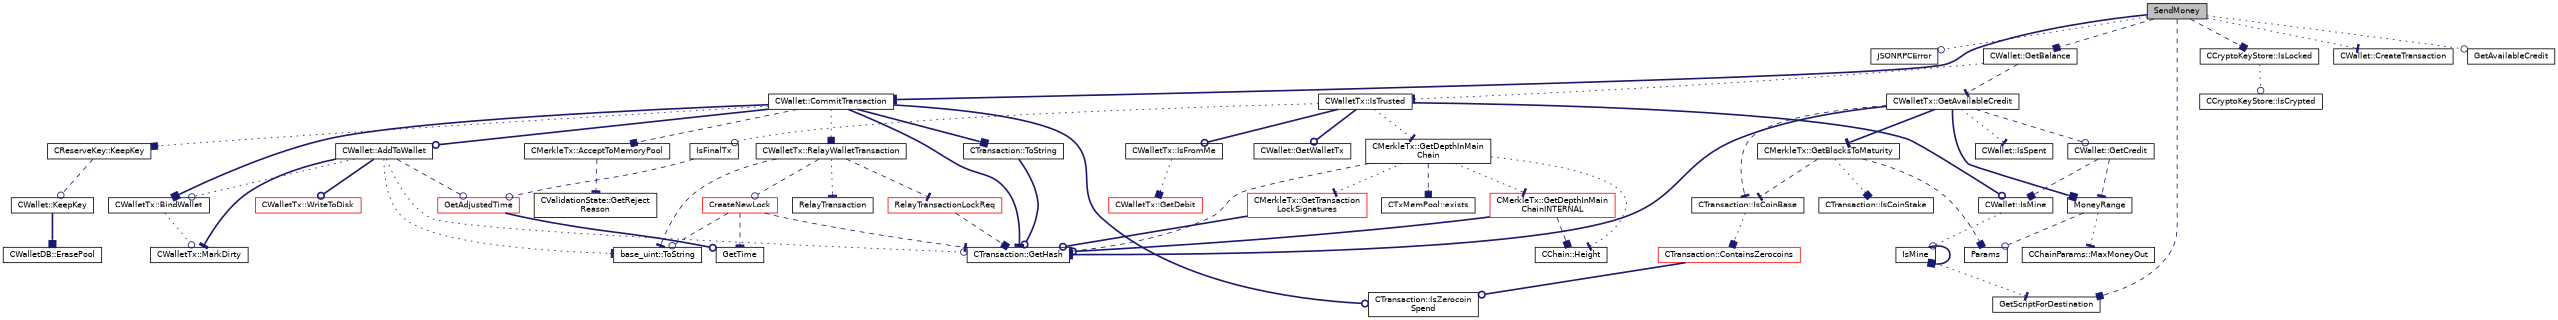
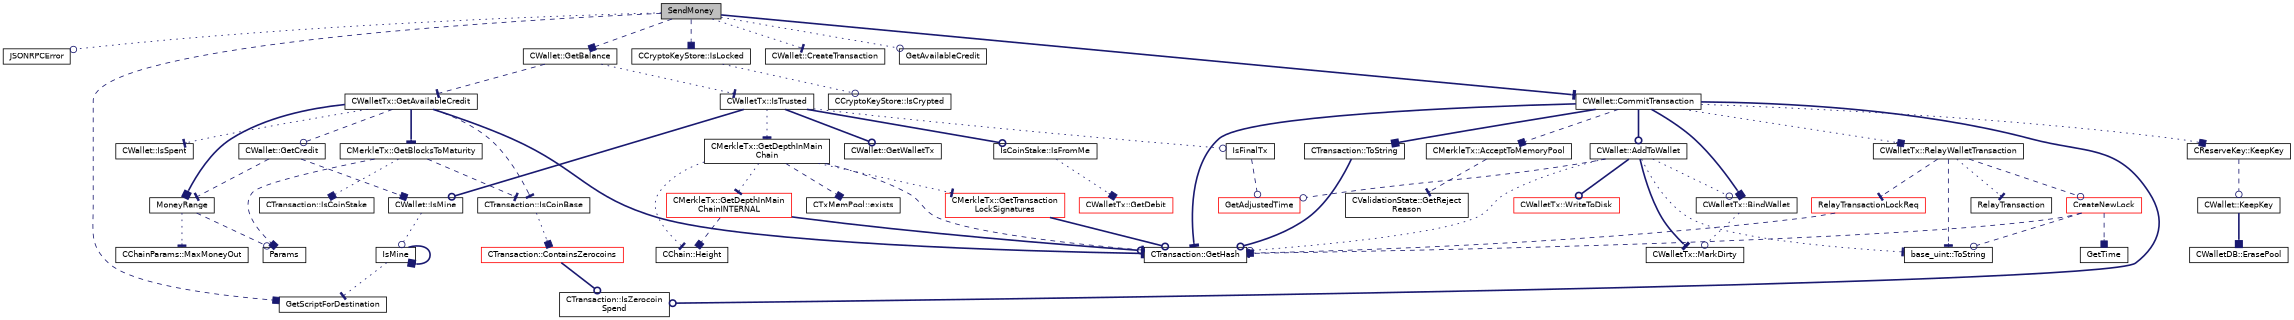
(1174, 151) -> (1045, 151)
(740, 228) -> (2104, 226)
(592, 229) -> none
